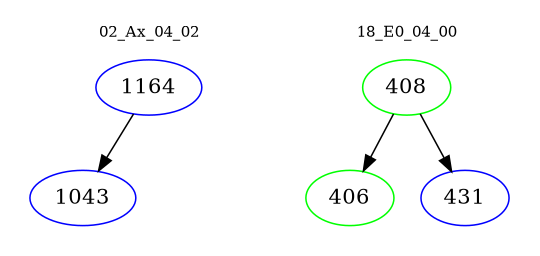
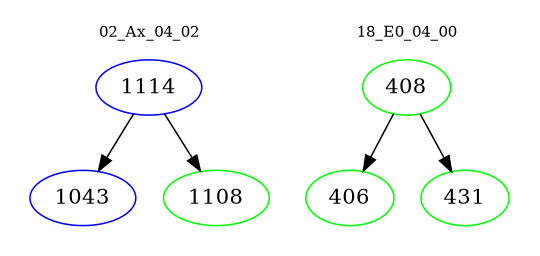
(149, 87) -> (149, 87)
none -> (216, 198)
(465, 198) -> (465, 198)
